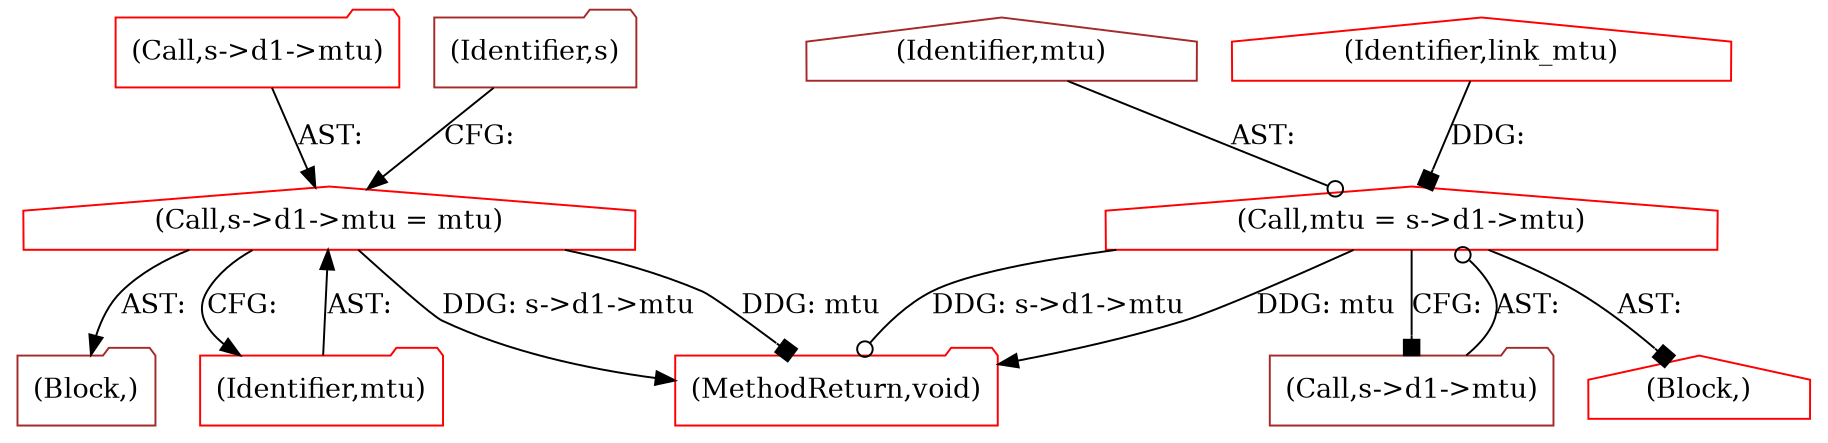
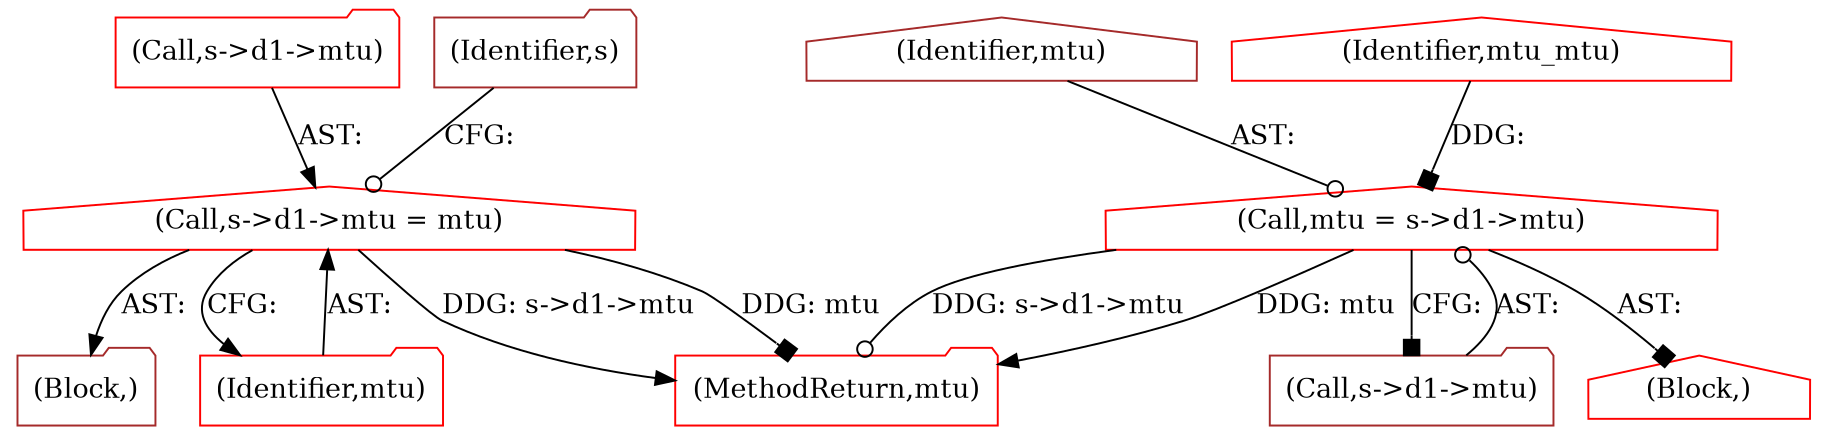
(1482, 52) -> (1482, 52)
(437, 133) -> (437, 133)
(836, 391) -> (836, 391)
